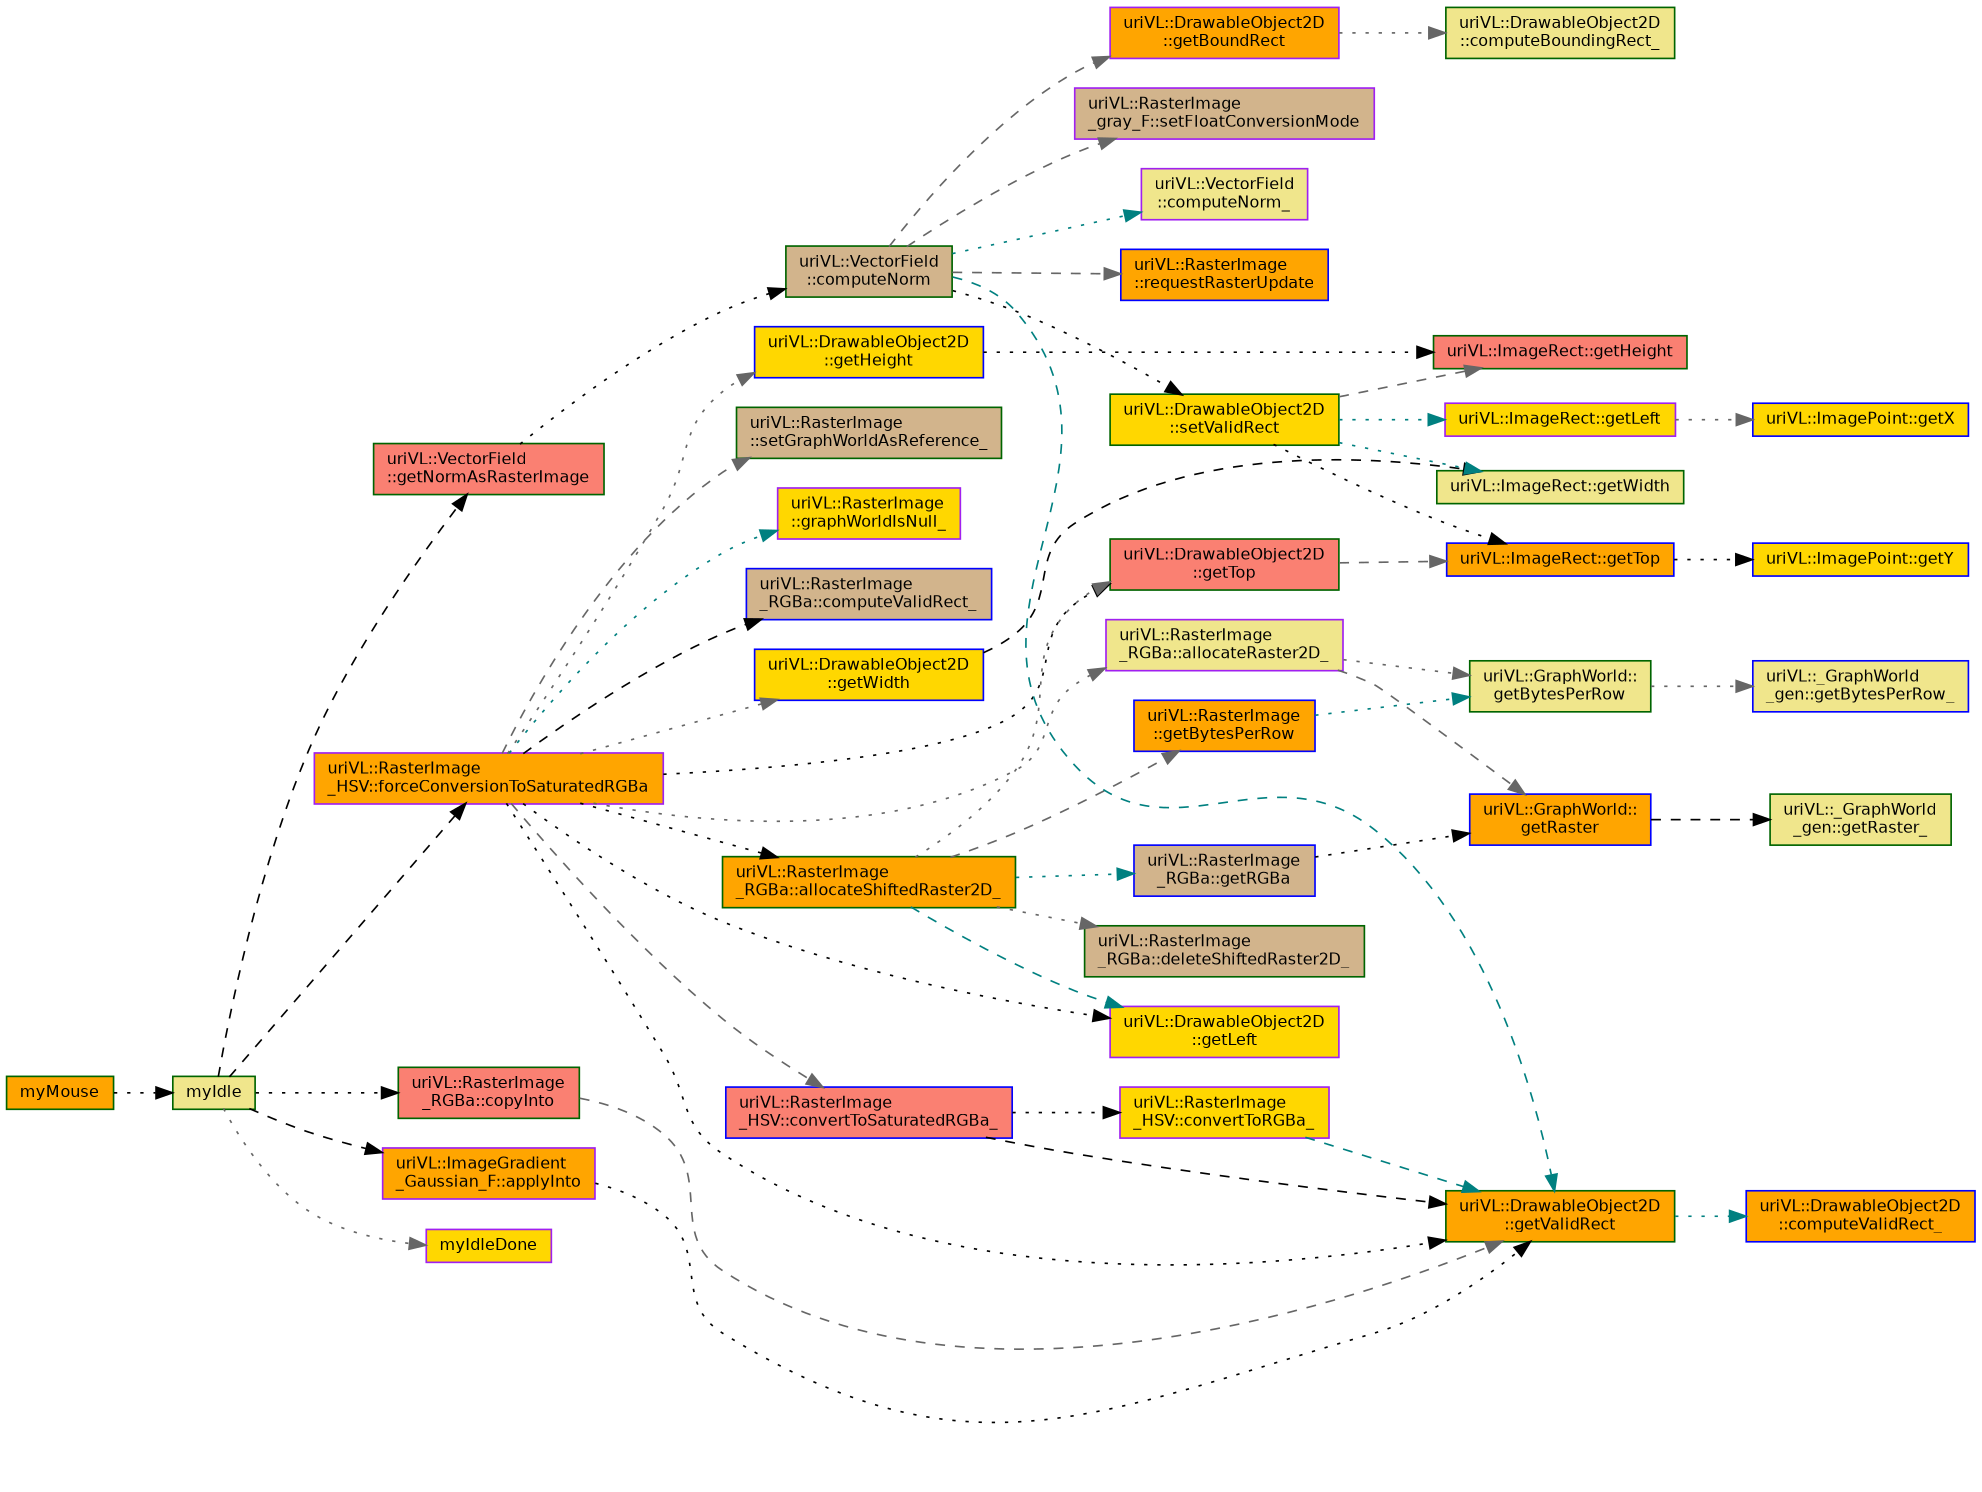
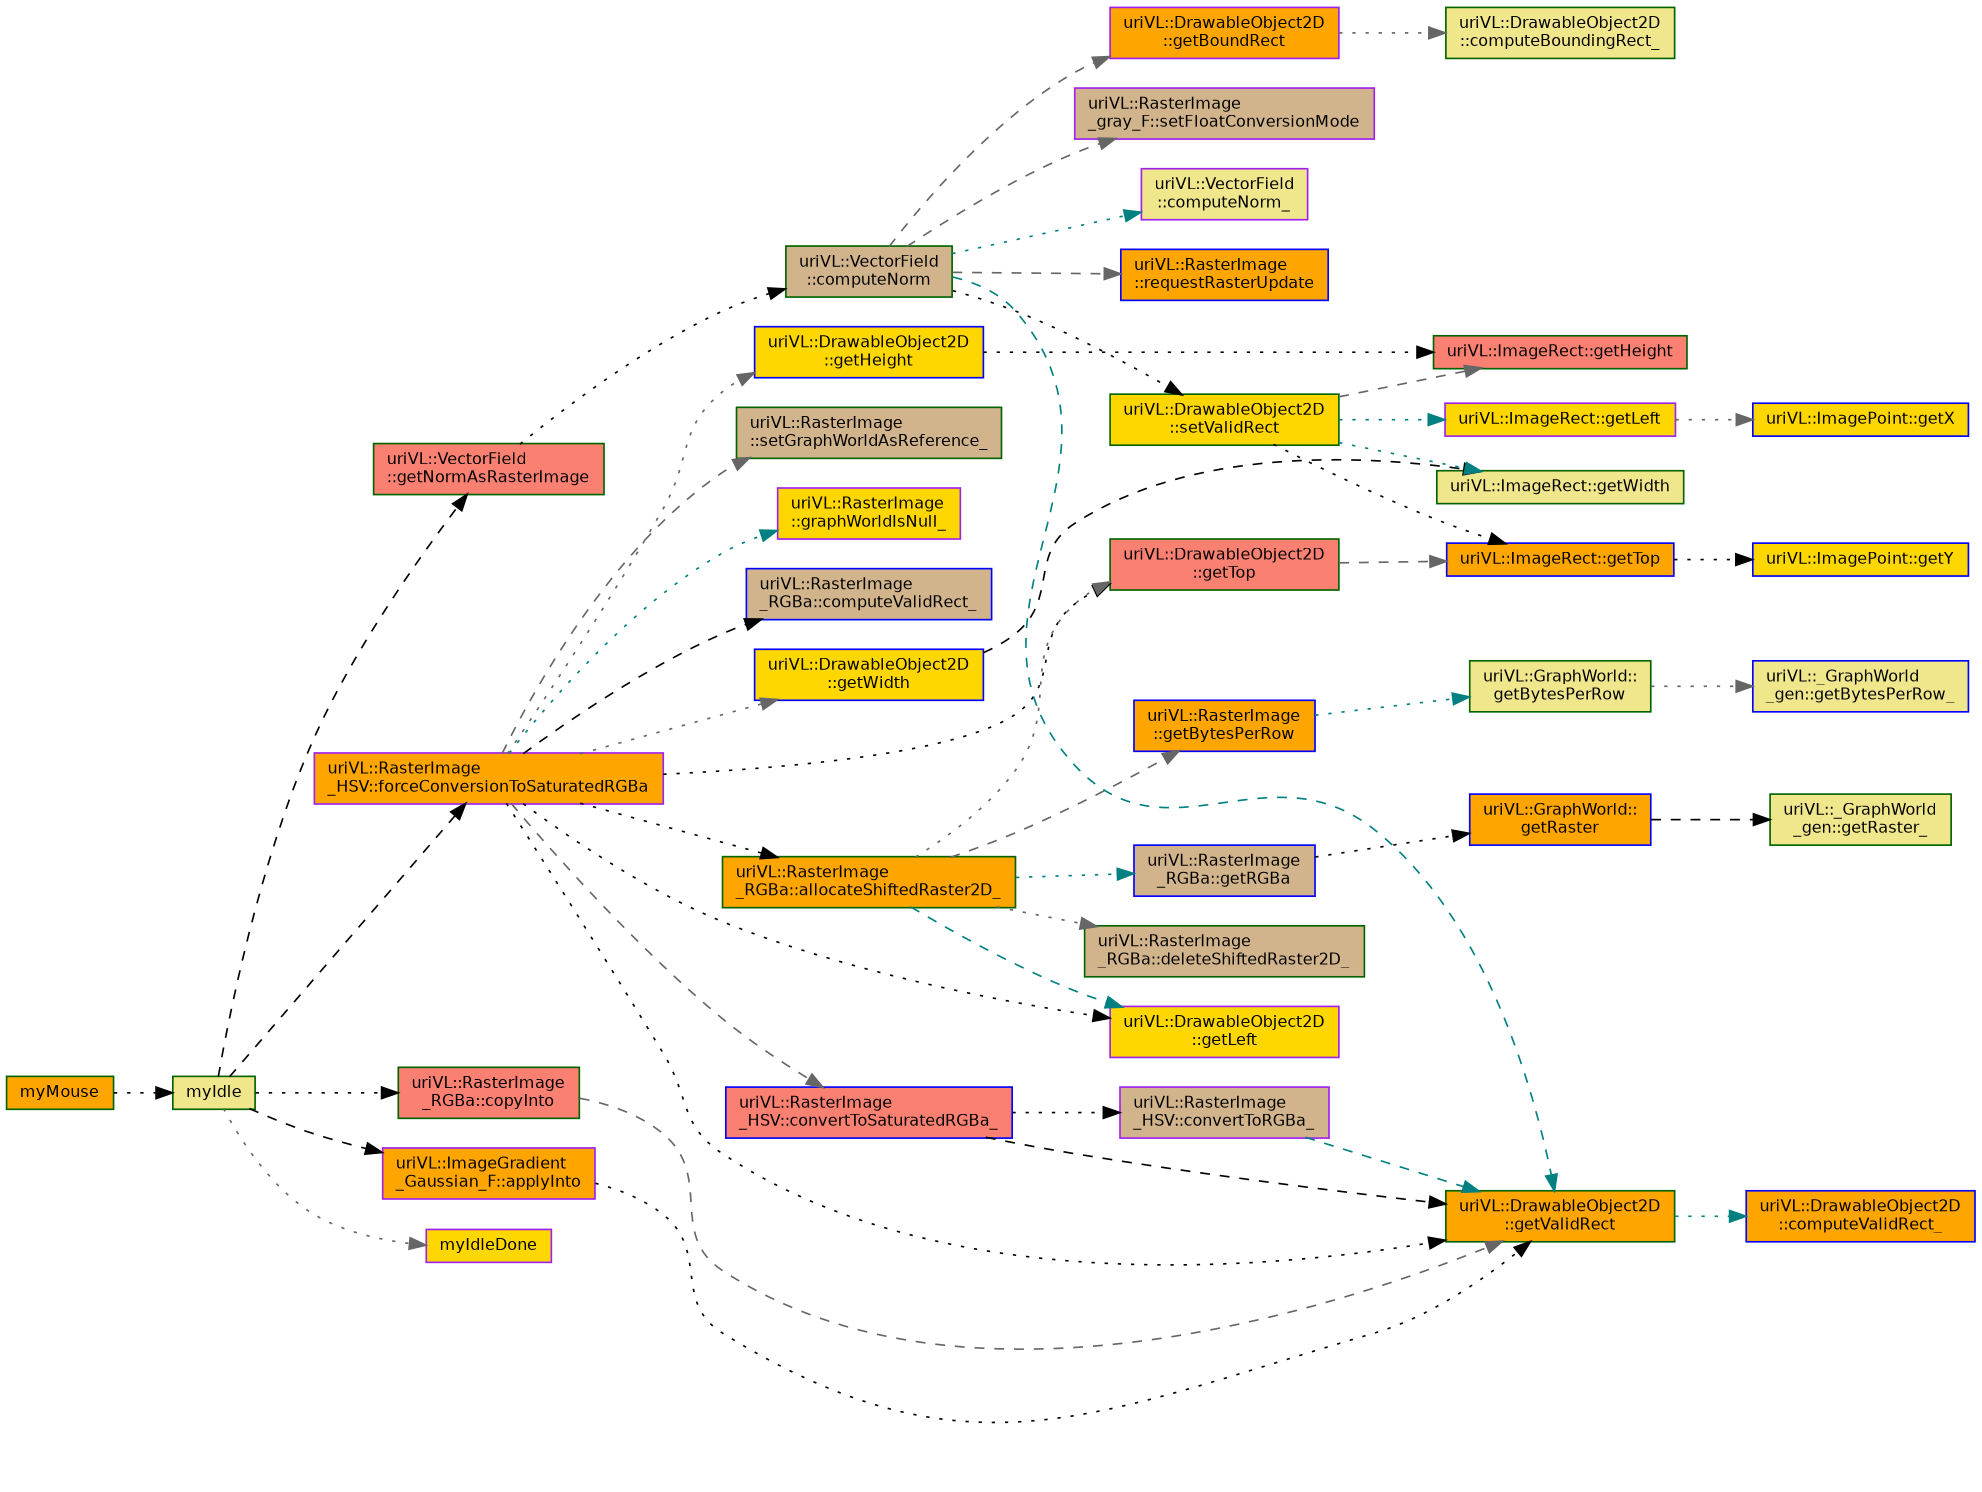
(1224, 645) -> none
(1224, 1113) -> (1224, 1113)
